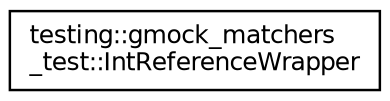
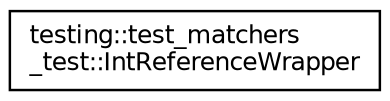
(195, 51) -> (195, 51)
